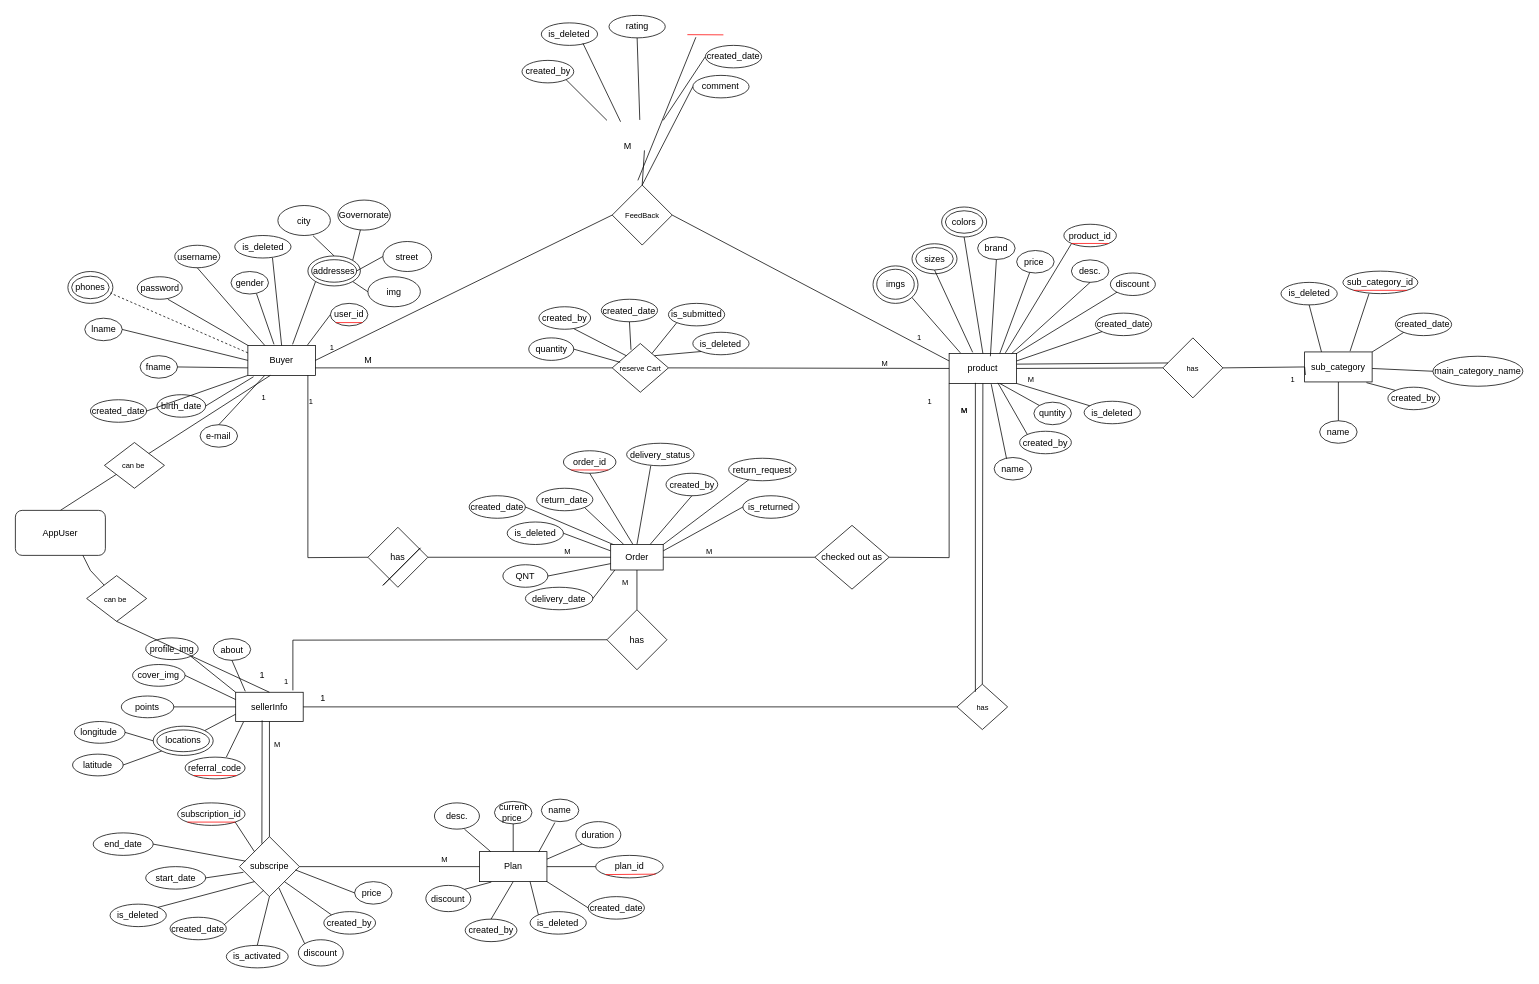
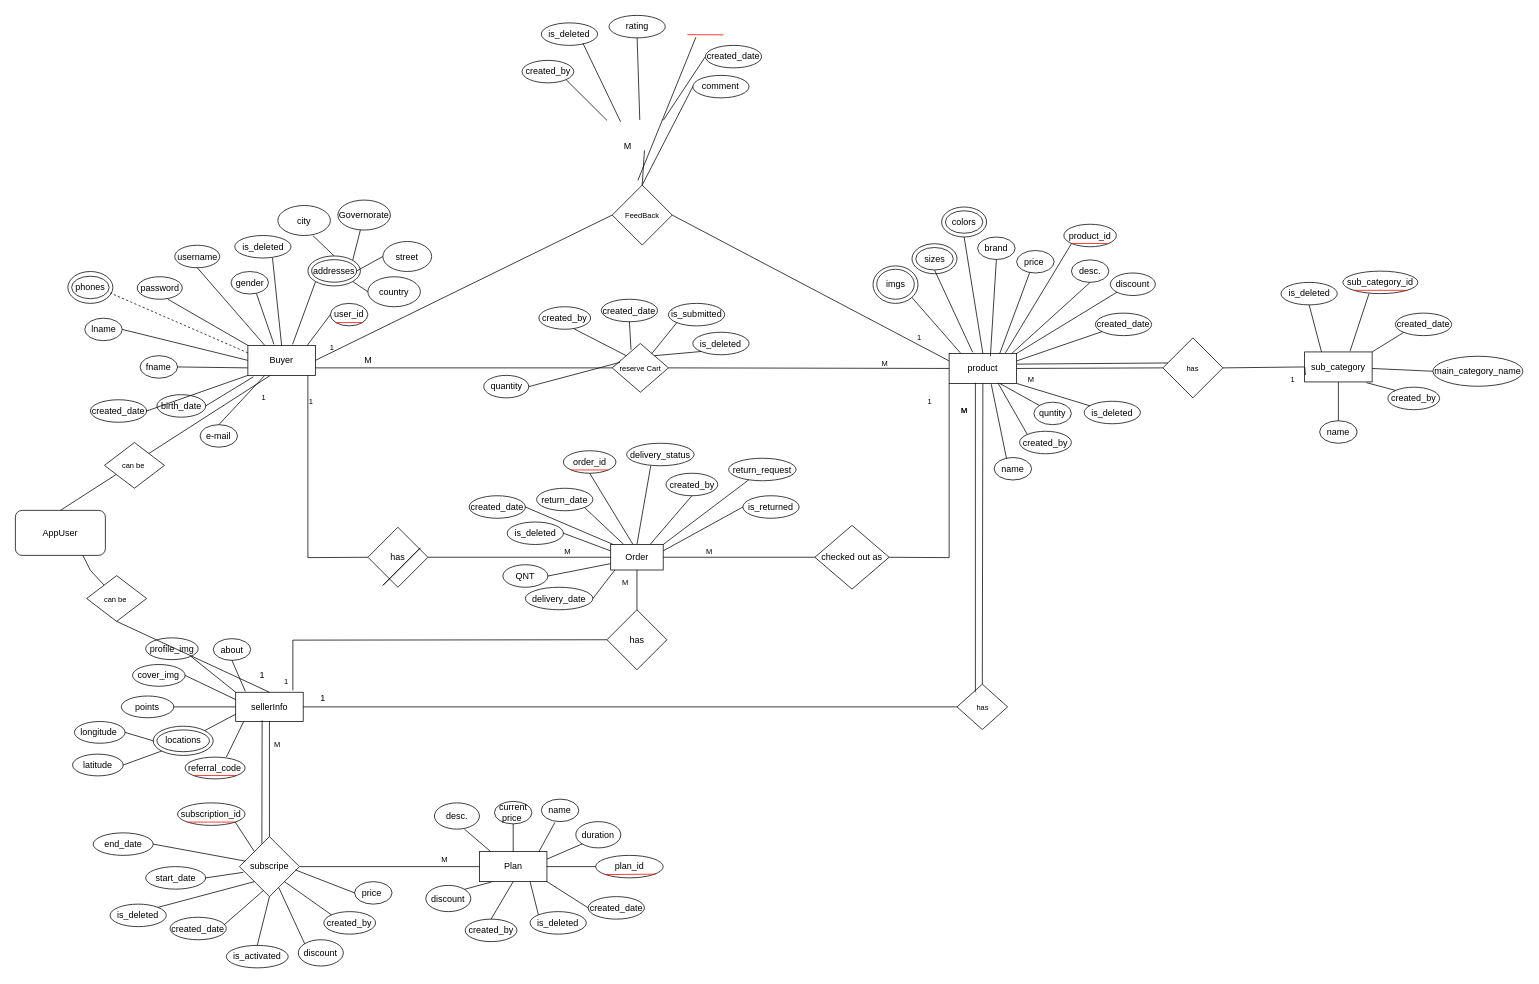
(394, 292) -> (394, 292)
(551, 349) -> (506, 387)
